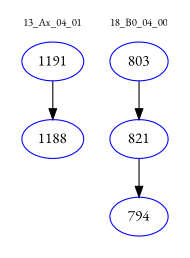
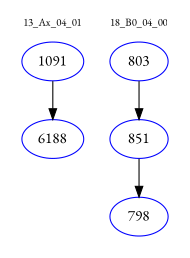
(53, 61) -> (53, 61)
(53, 139) -> (53, 139)
(139, 139) -> (139, 139)
(139, 217) -> (139, 217)
